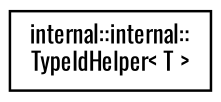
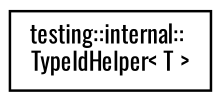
(110, 51) -> (110, 51)
